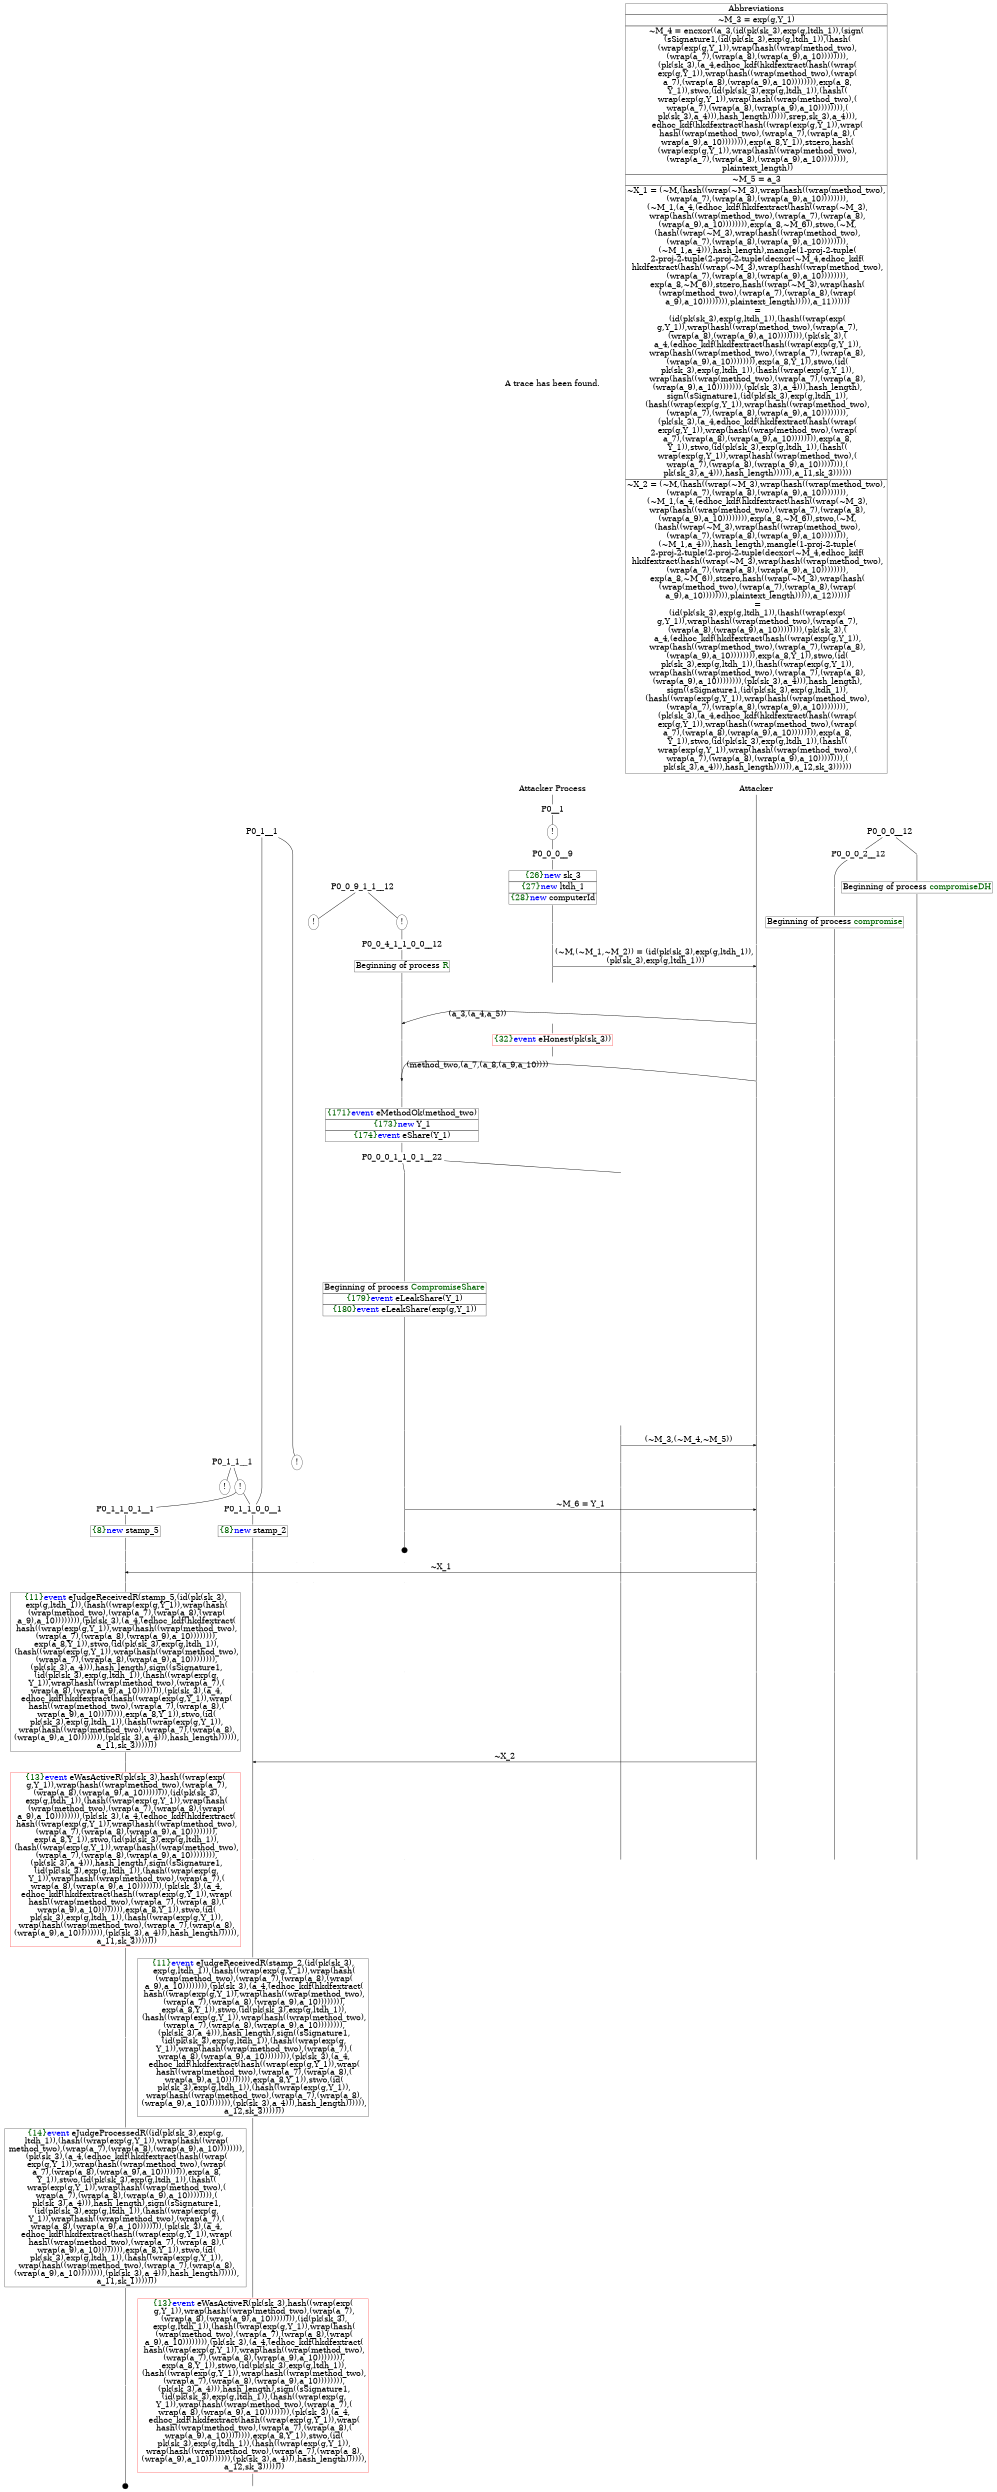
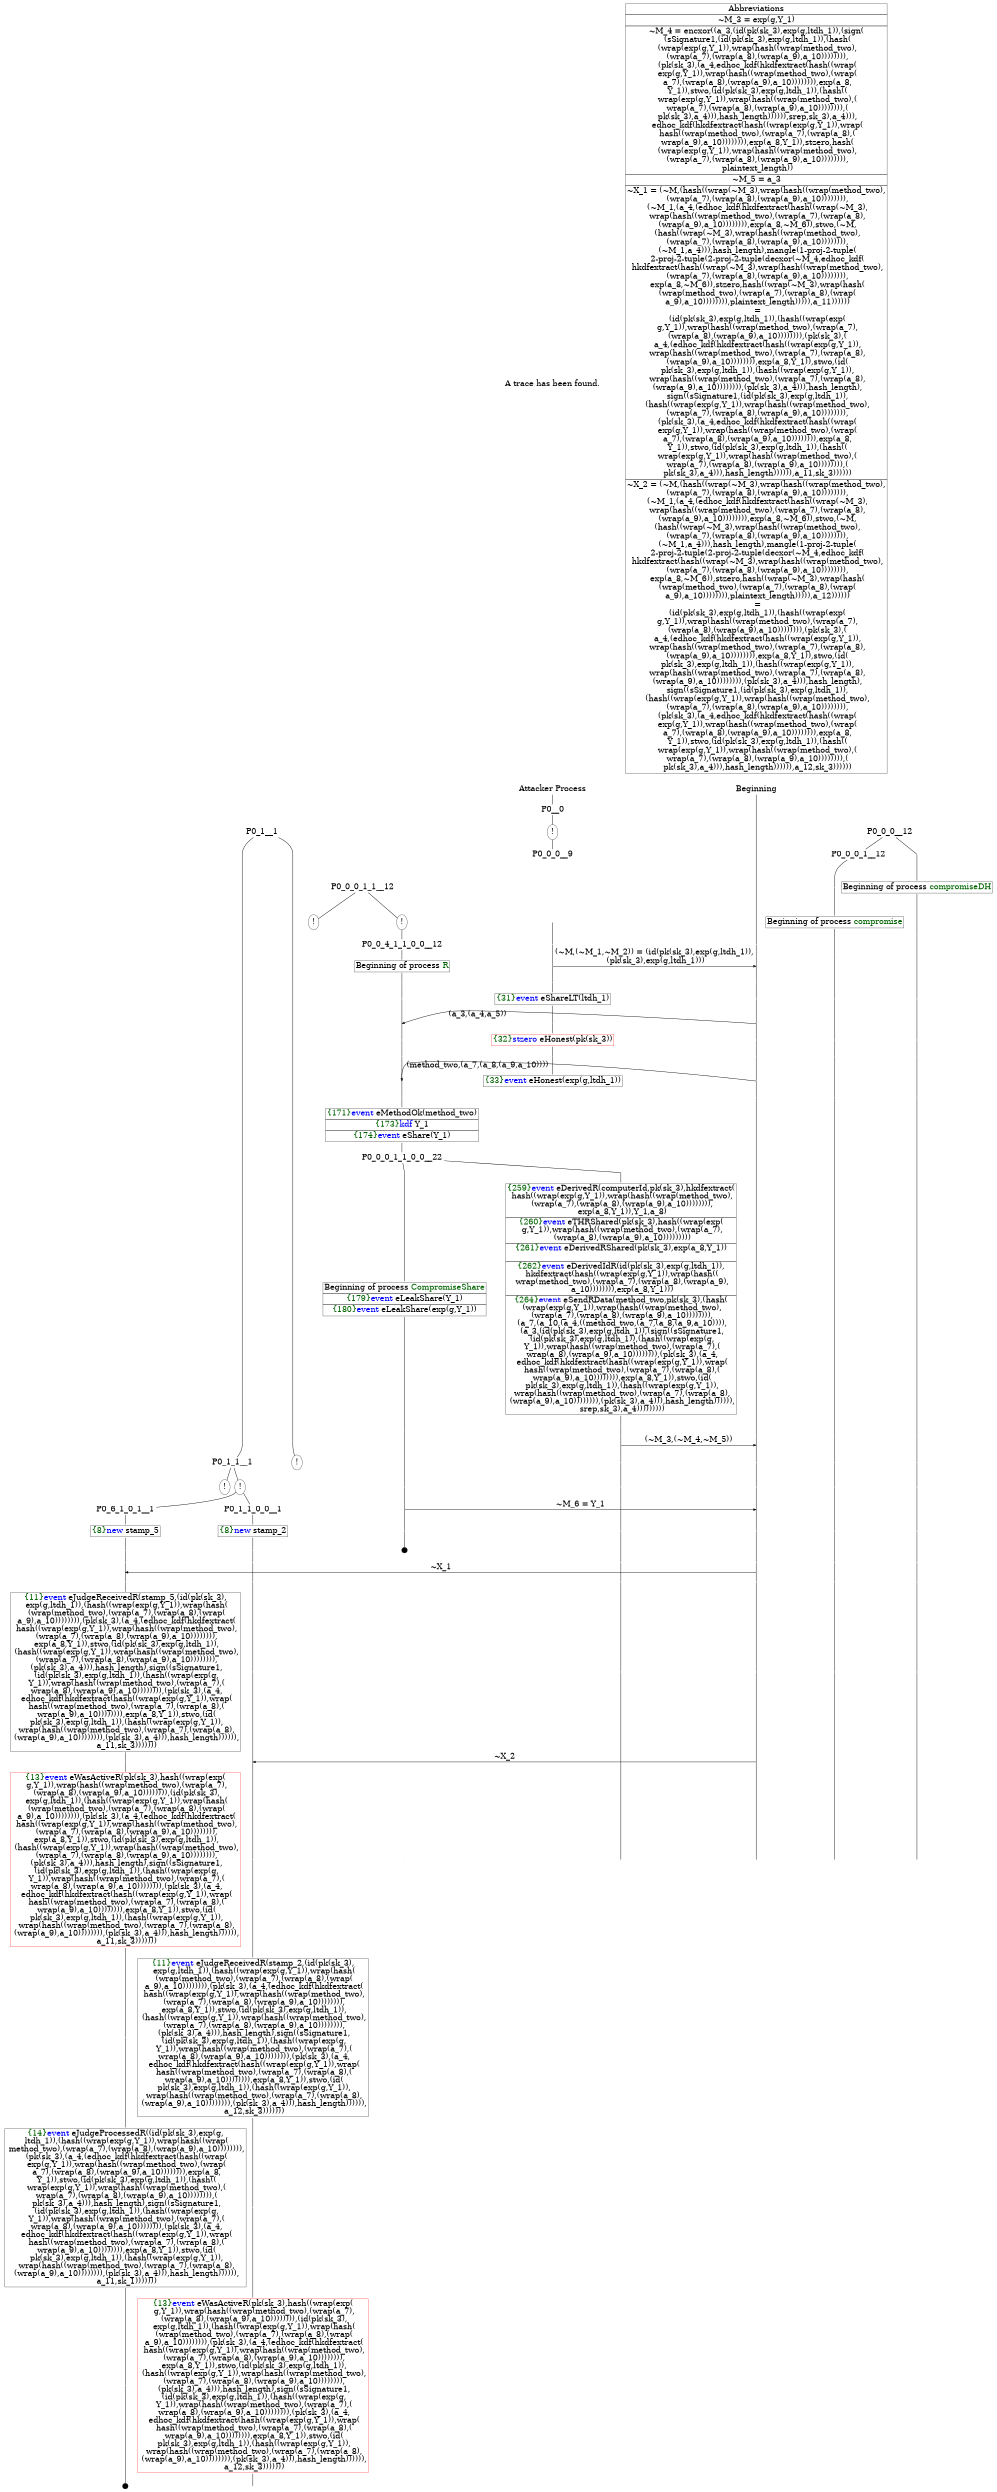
(756, 789) -> (756, 789)
(553, 810) -> (553, 810)
(858, 855) -> (858, 855)
(362, 887) -> (362, 887)
(553, 887) -> none
none -> (553, 999)
(525, 1040) -> (525, 1040)
none -> (553, 1081)
(407, 1124) -> (407, 1124)
(402, 1158) -> (402, 1158)
(262, 1171) -> (242, 1146)
none -> (621, 1299)
(125, 1510) -> (125, 1510)
